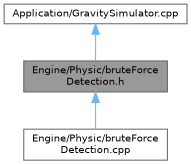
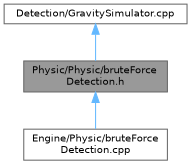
(96, 14) -> (96, 14)
(96, 76) -> (96, 76)
